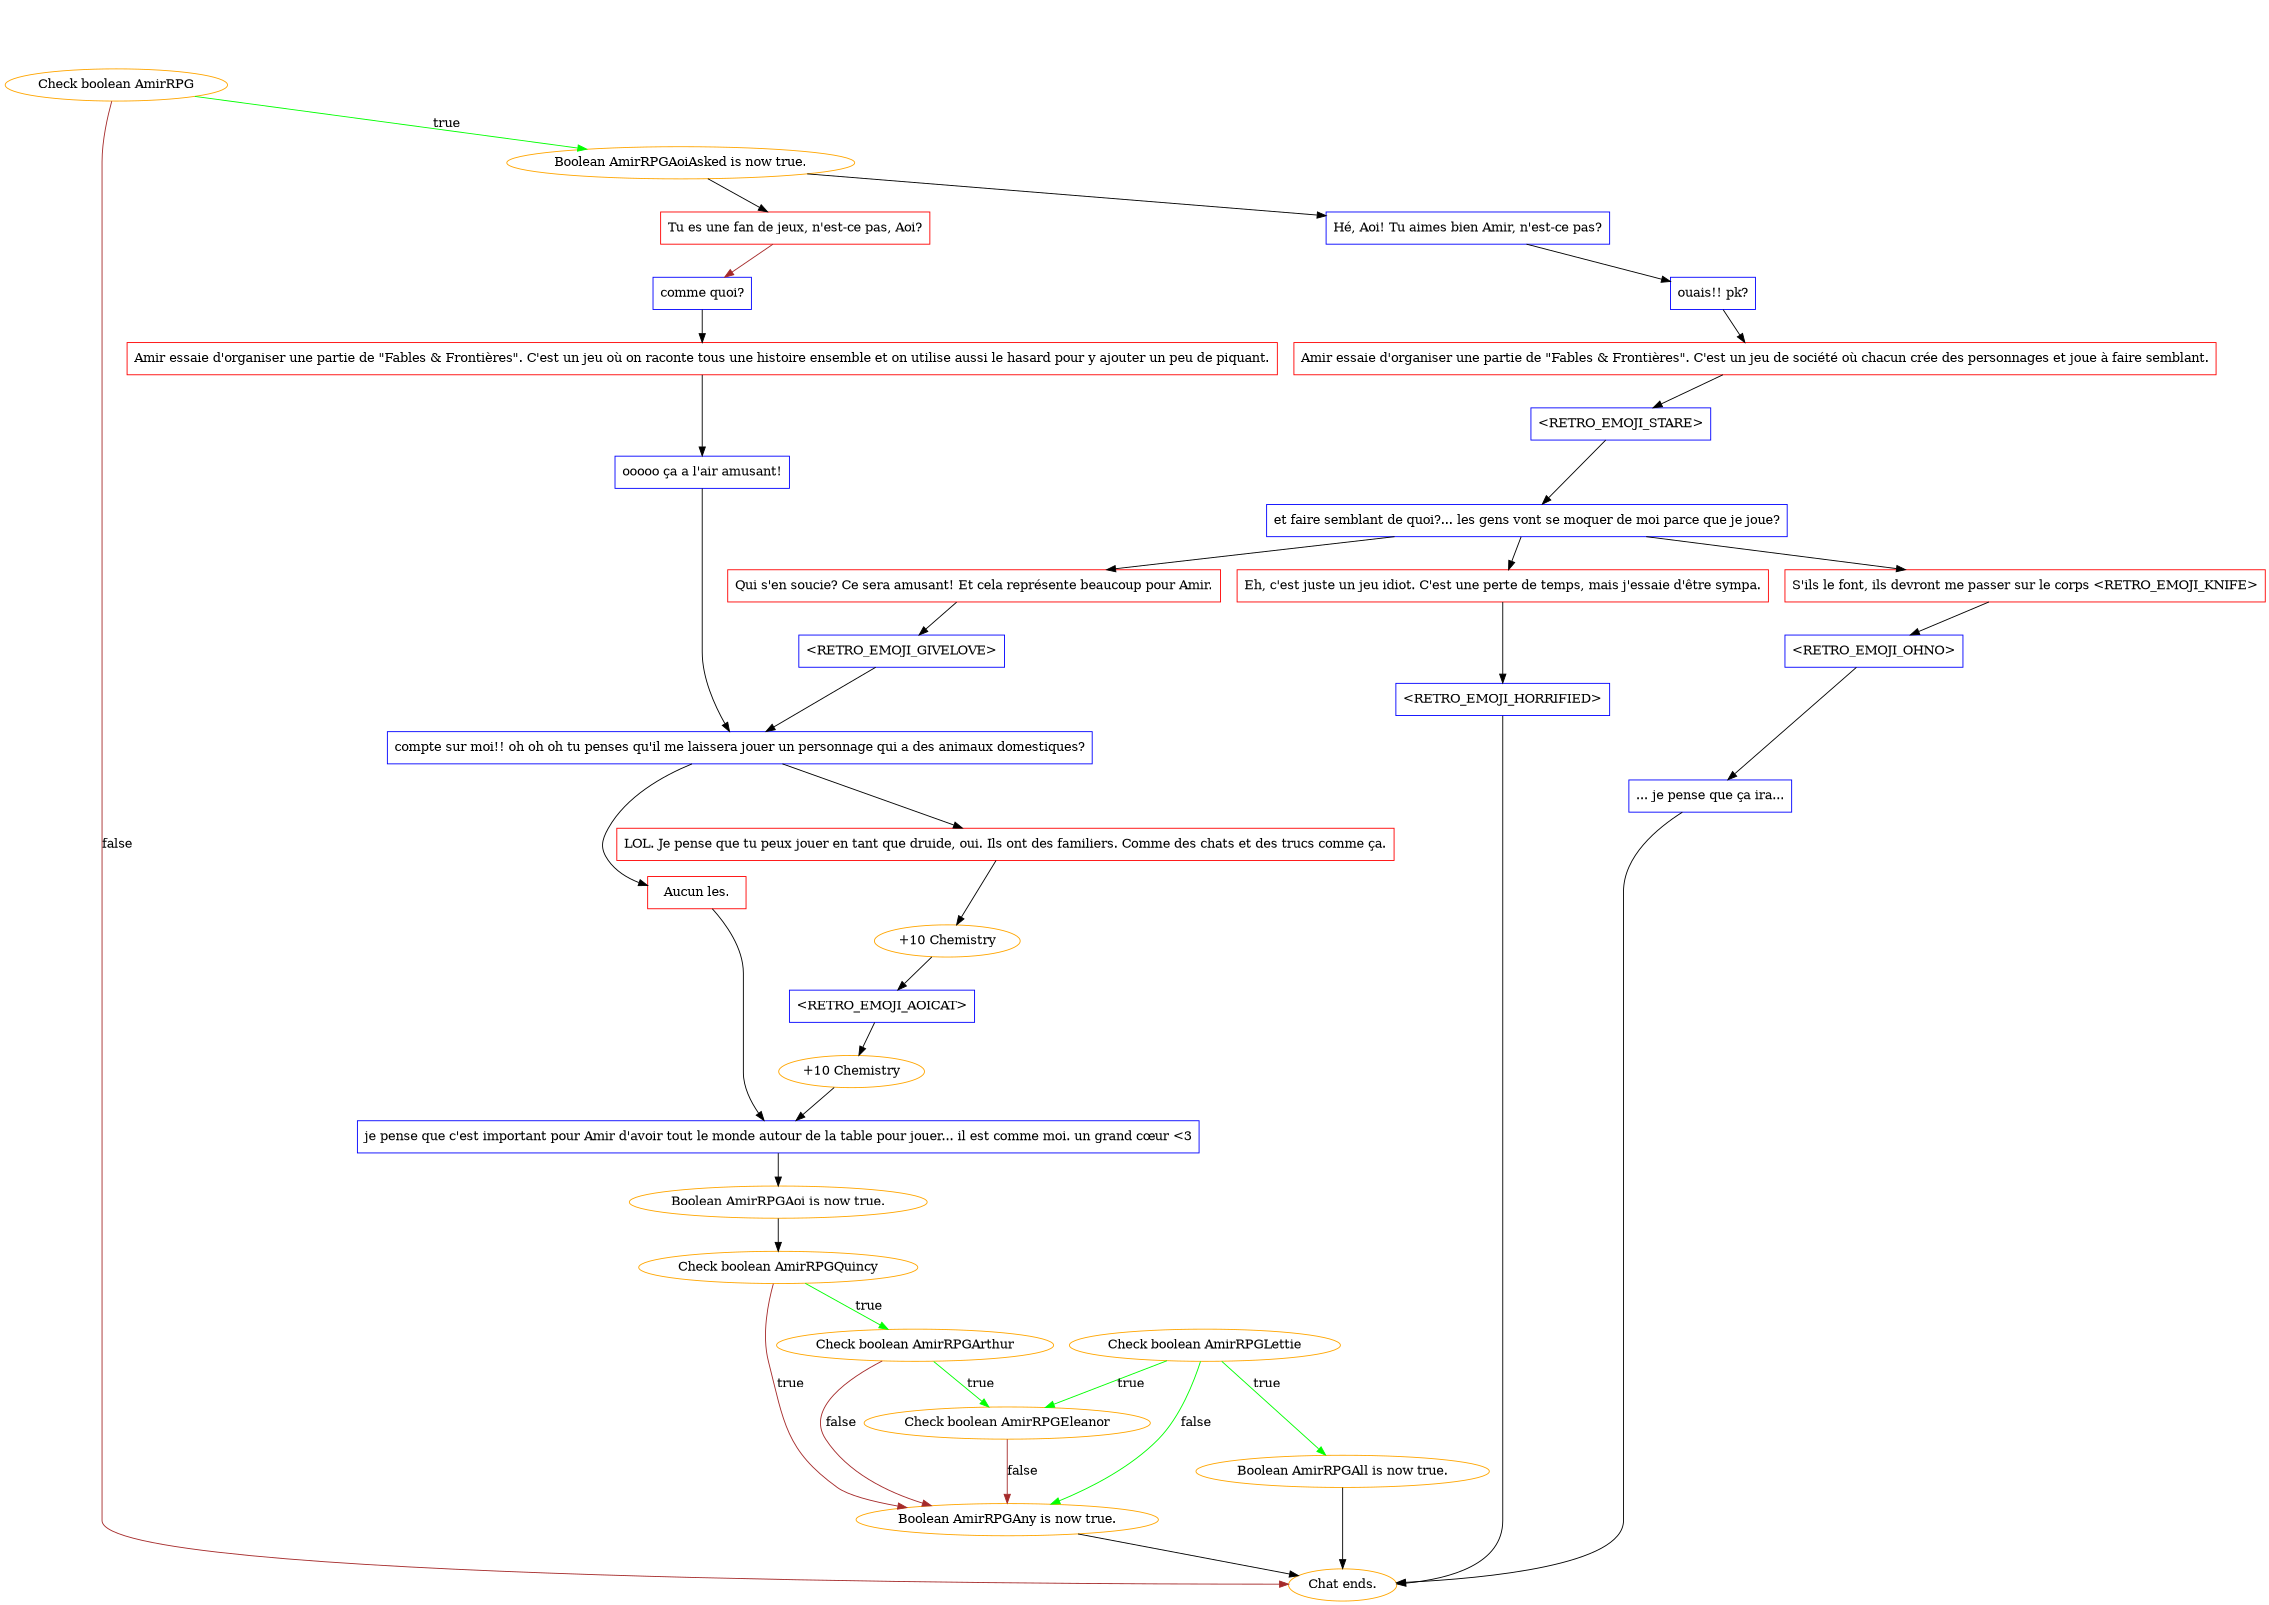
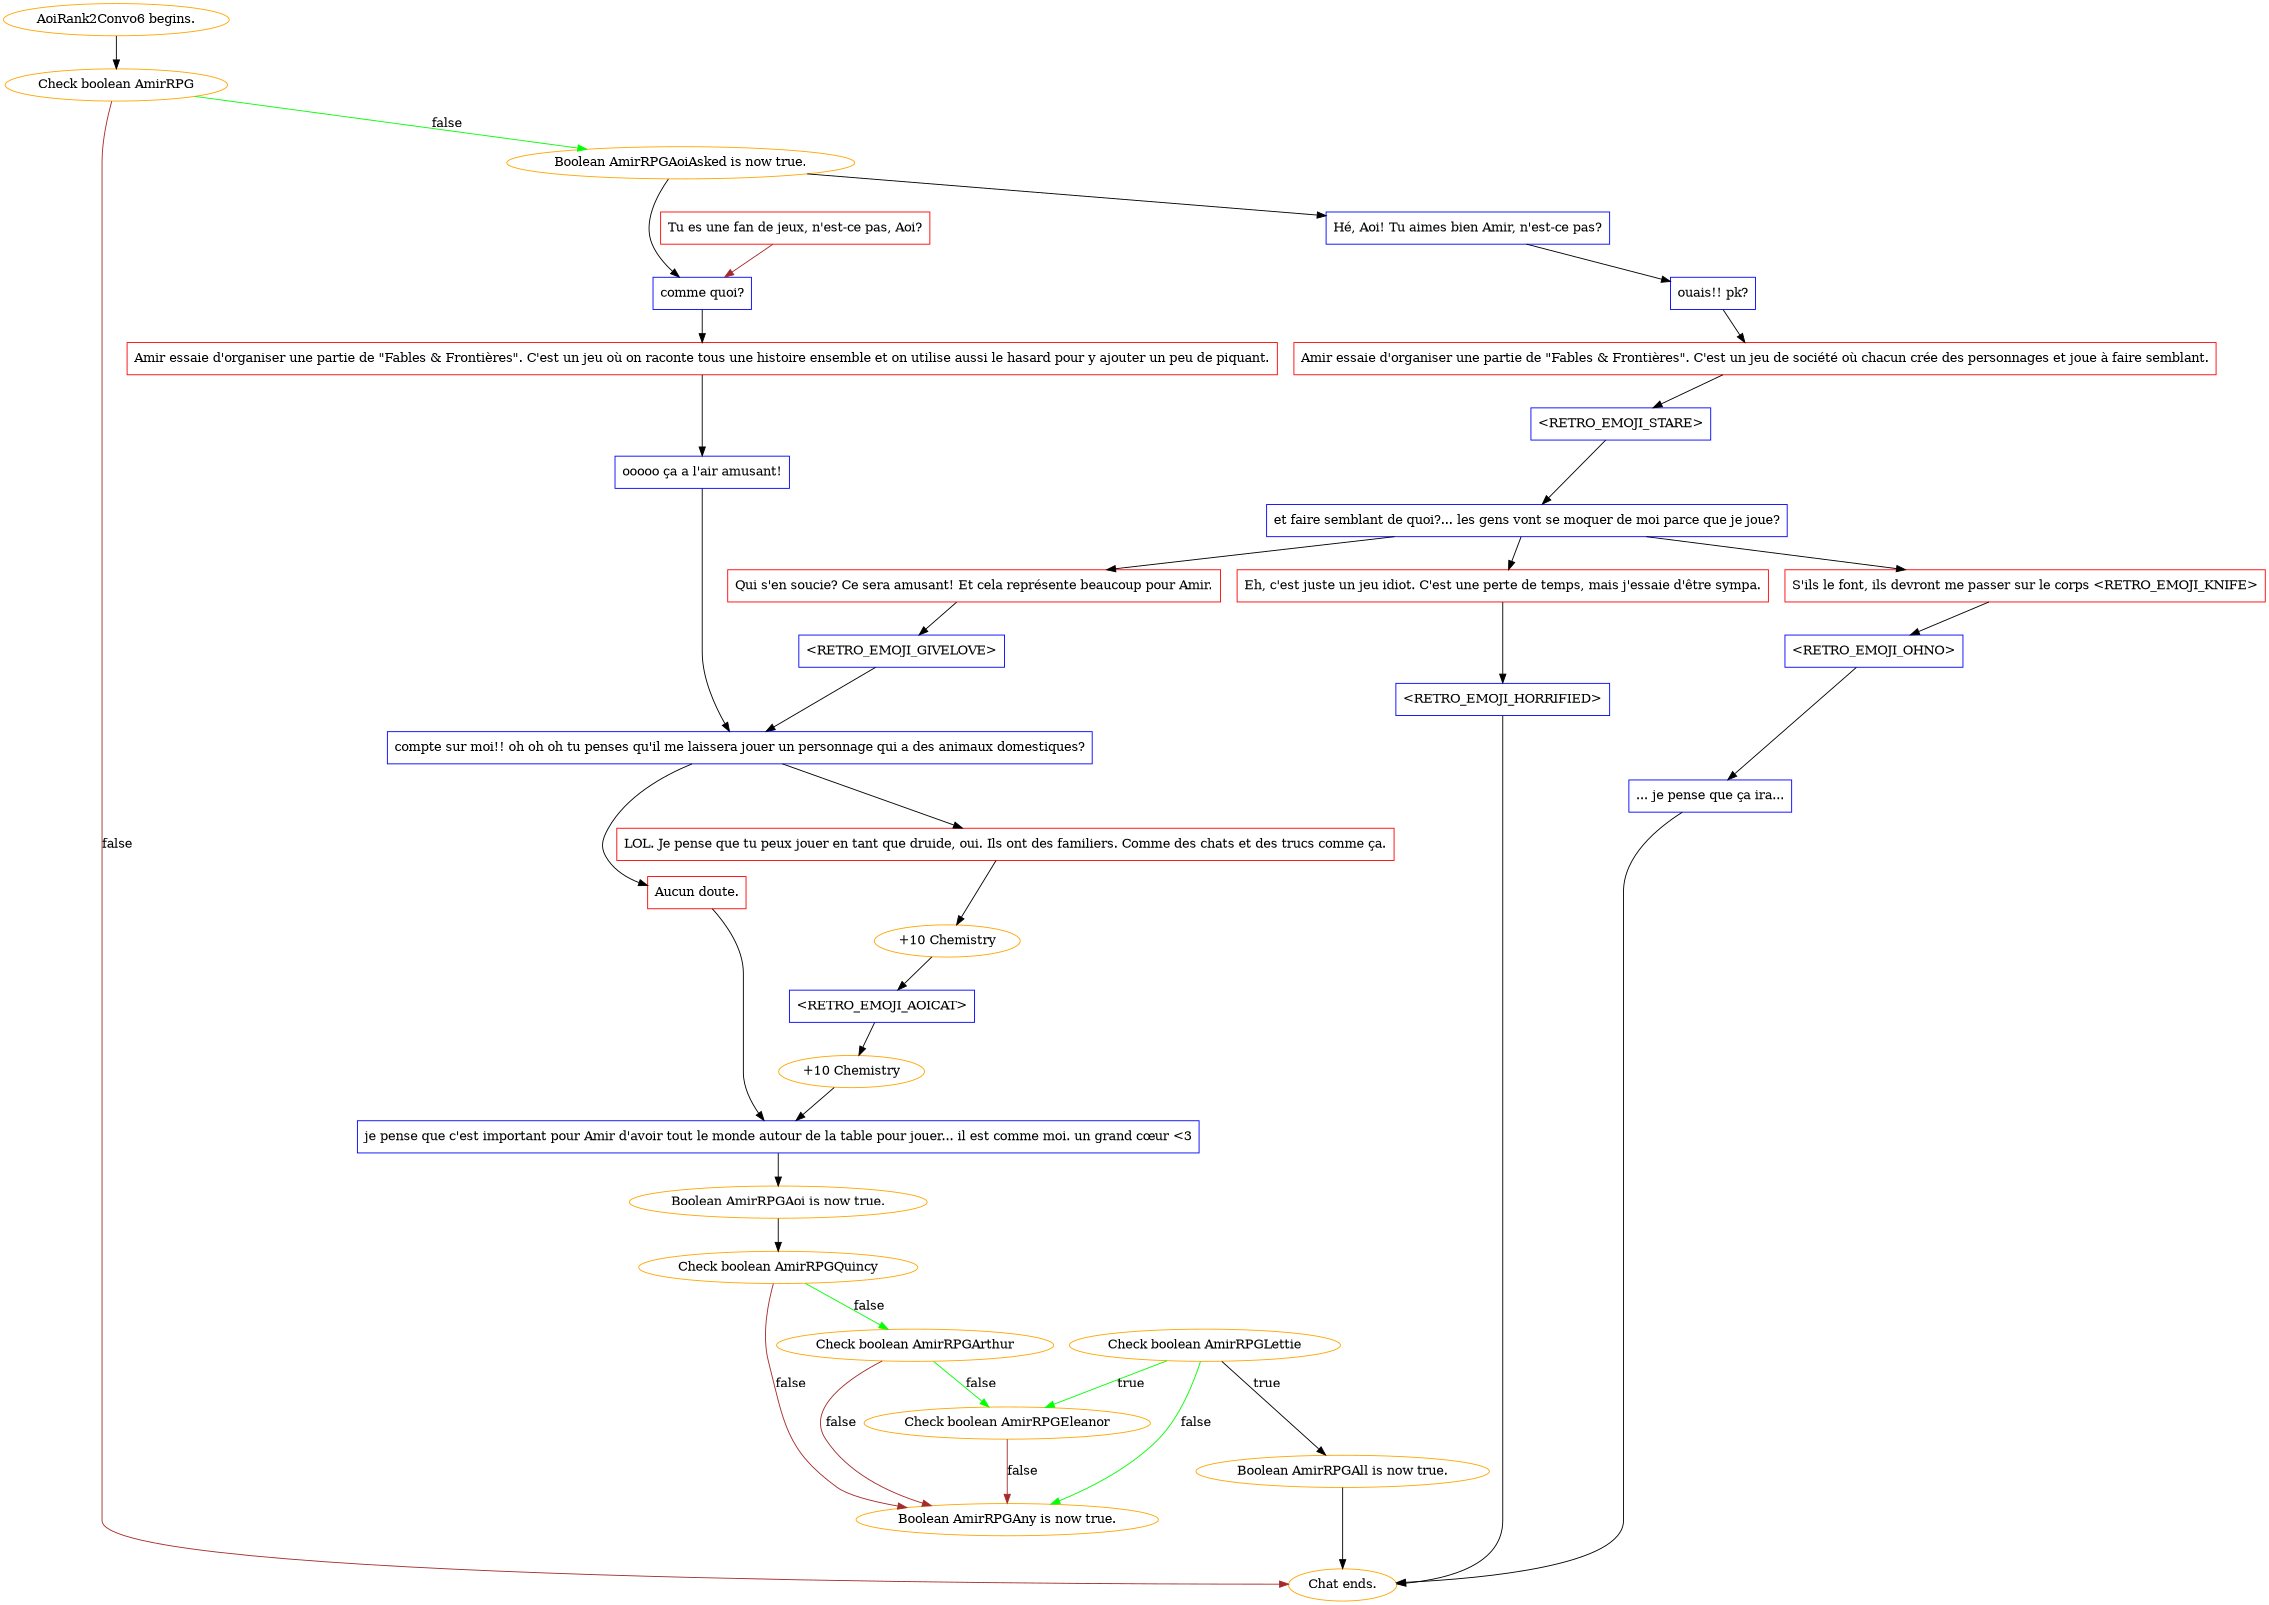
none -> (116, 20)
(447, 124) -> (447, 124)
(734, 193) -> (649, 227)
(697, 893) -> (697, 893)
(869, 1306) -> (869, 1306)
(791, 1384) -> (791, 1384)
(981, 1384) -> (981, 1384)
(1270, 1405) -> (1270, 1405)
(1184, 1554) -> none
